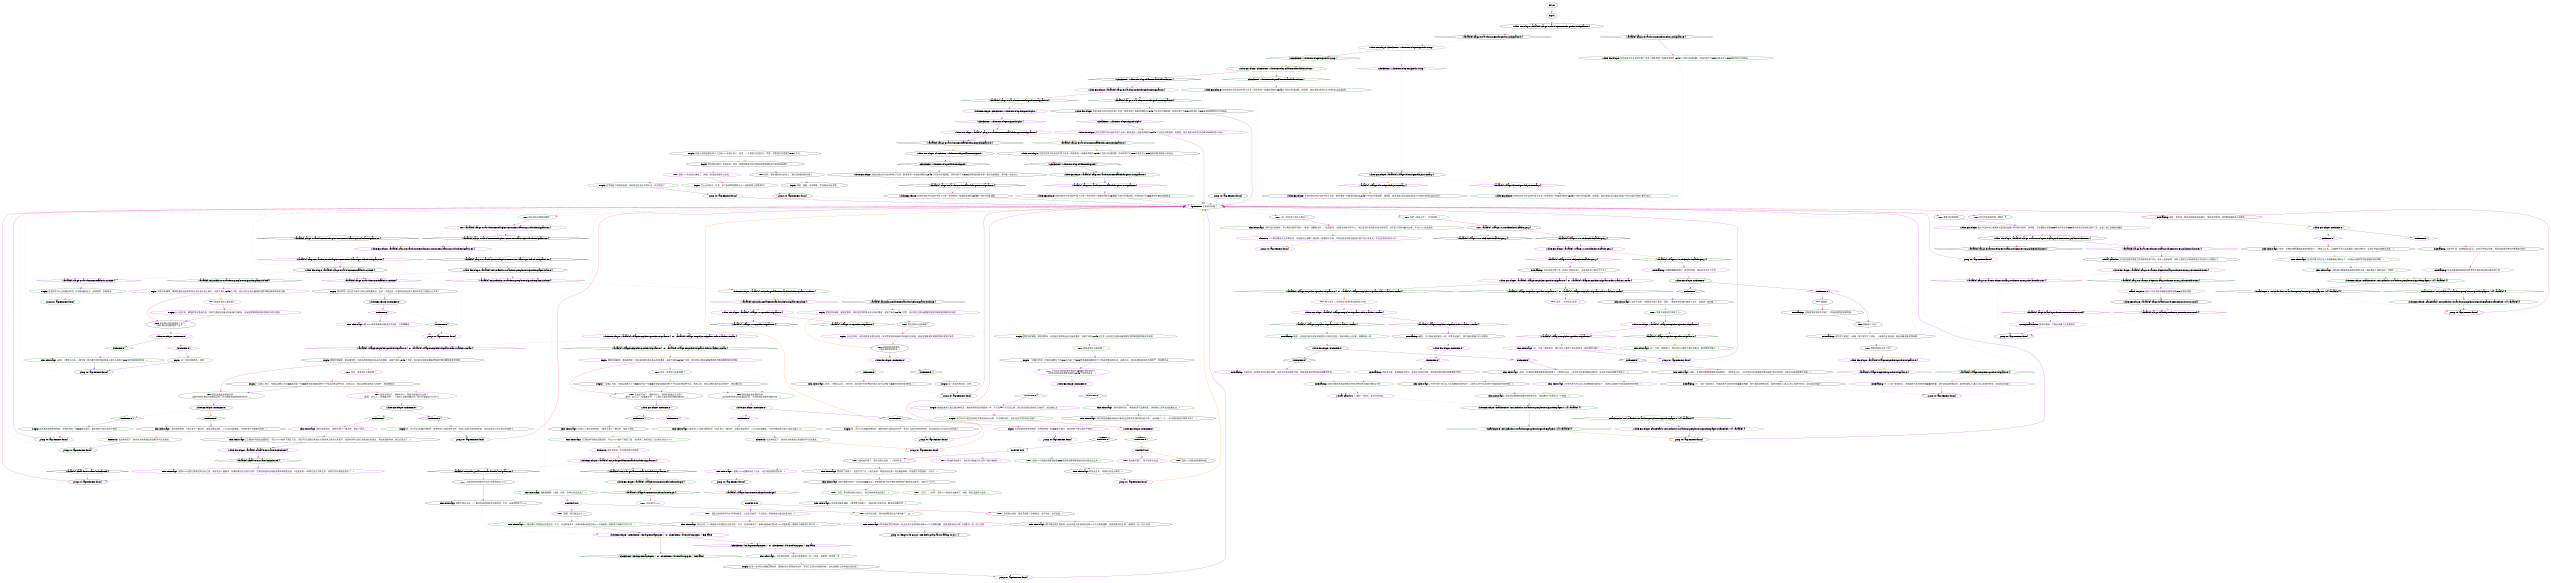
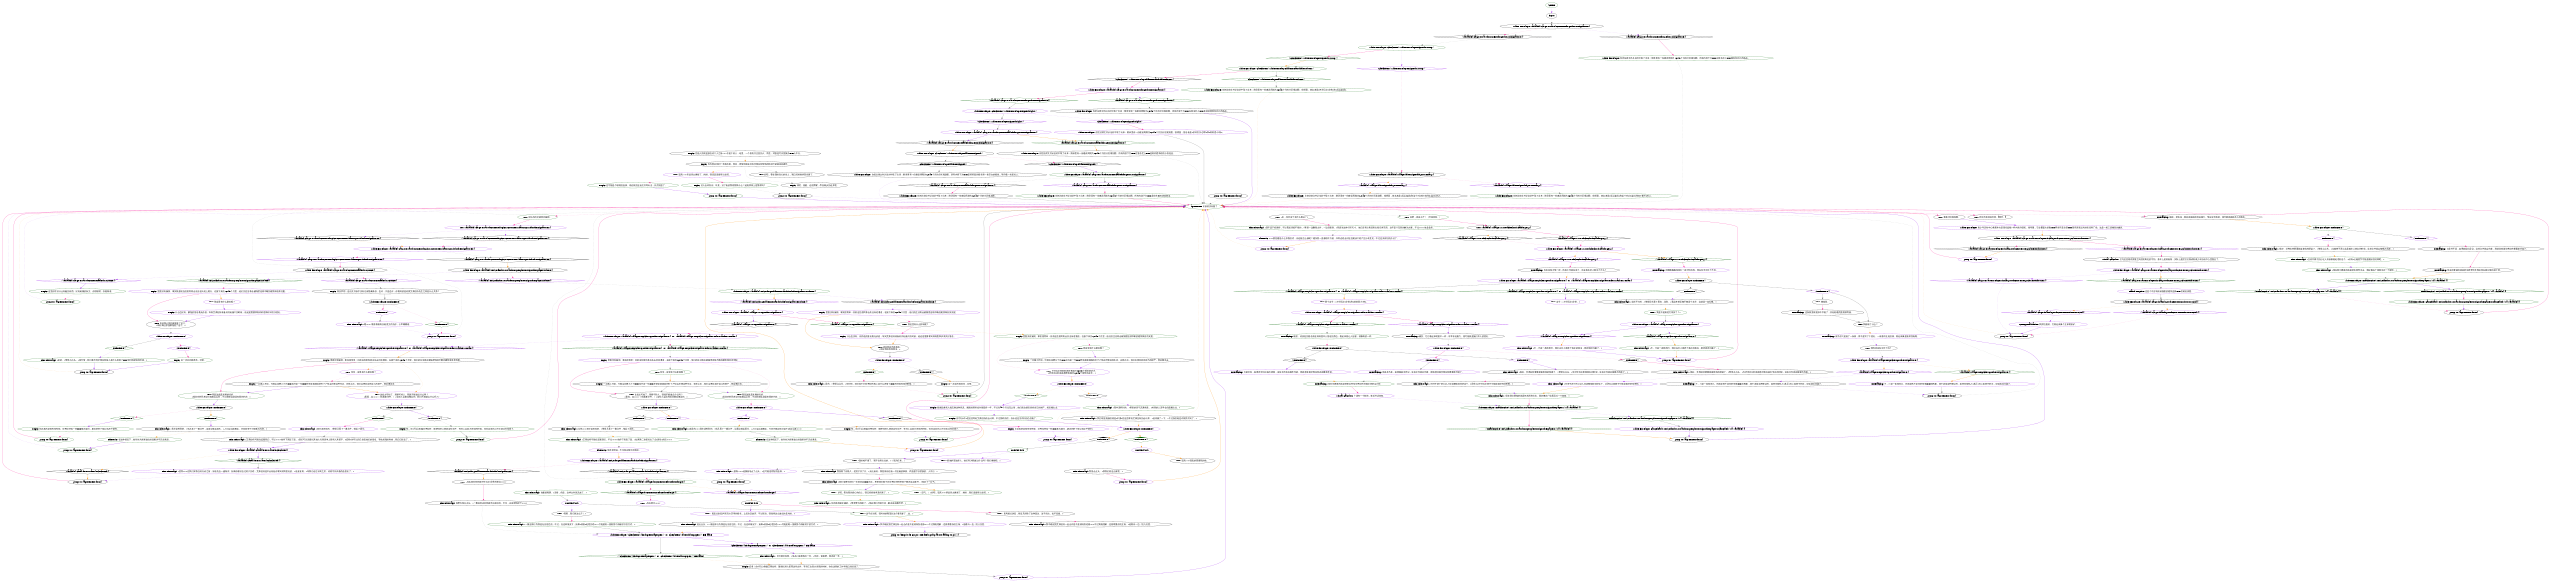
(1552, 5) -> (1552, 5)
(800, 180) -> (764, 180)
(1247, 212) -> (1683, 211)
(2468, 270) -> (2468, 270)
(1871, 336) -> (1871, 336)
(1064, 461) -> none
(1142, 461) -> none
